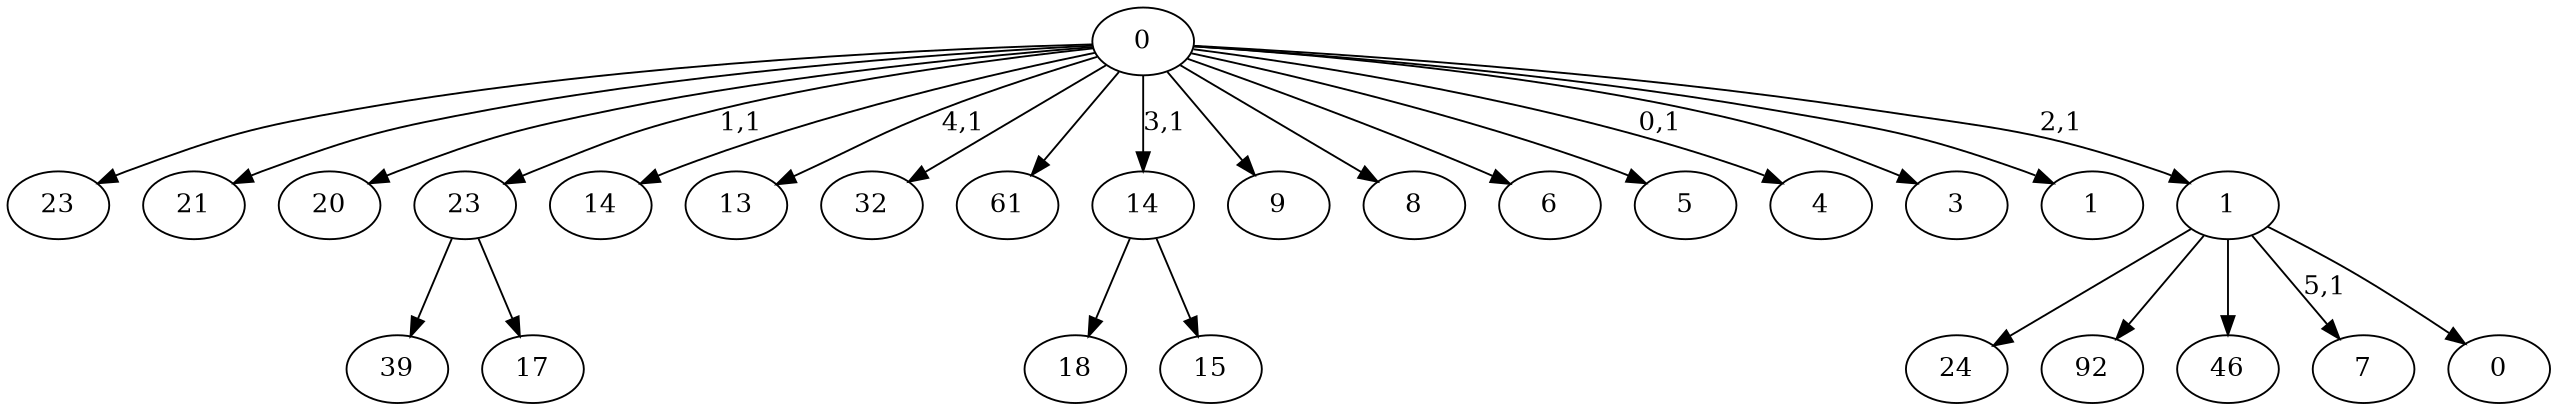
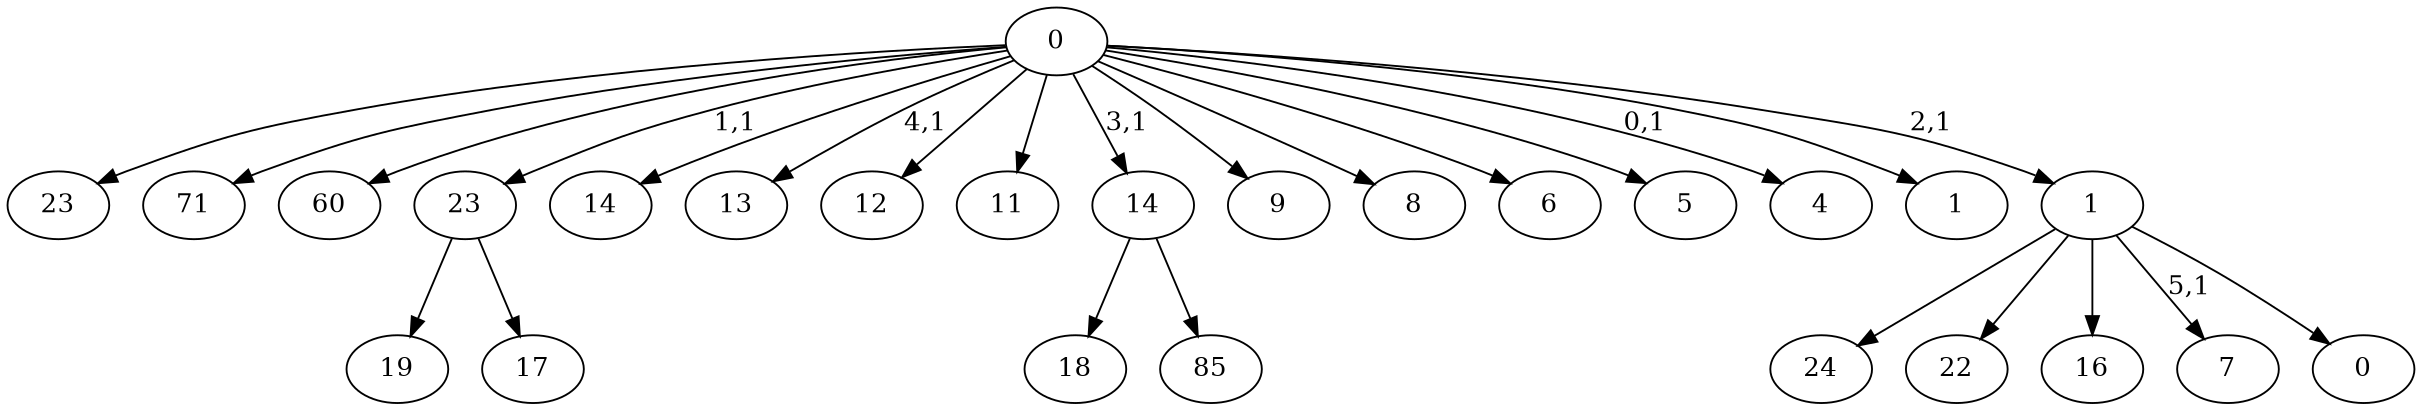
(194, 205) -> (194, 205)
(330, 205) -> (330, 205)
(872, 205) -> (872, 205)
(1008, 205) -> (1008, 205)
(1957, 205) -> none
(397, 369) -> (397, 369)
(1211, 369) -> (1211, 369)
(2092, 369) -> (1957, 369)
(2228, 369) -> (2092, 369)
